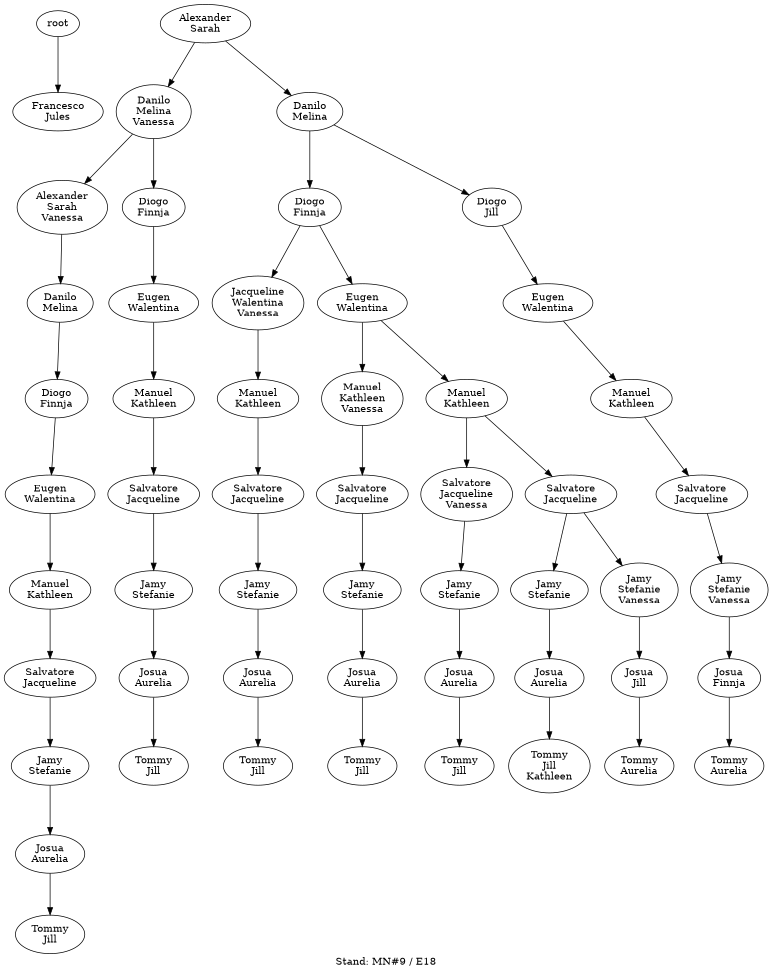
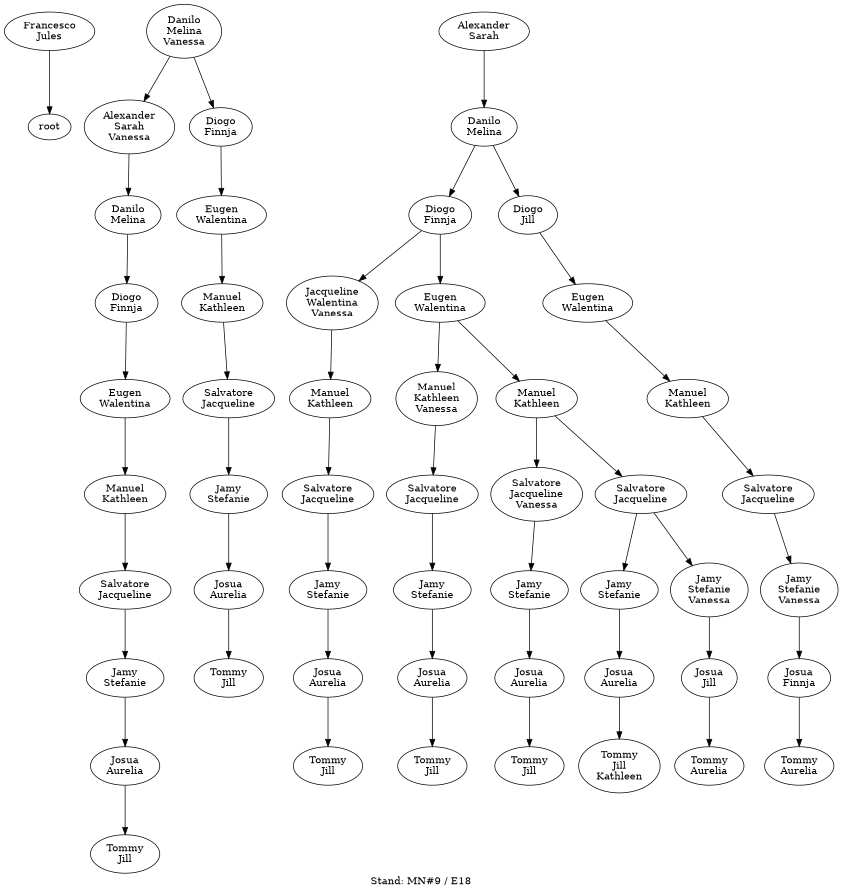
(58, 61) -> (50, 79)
(183, 61) -> none
